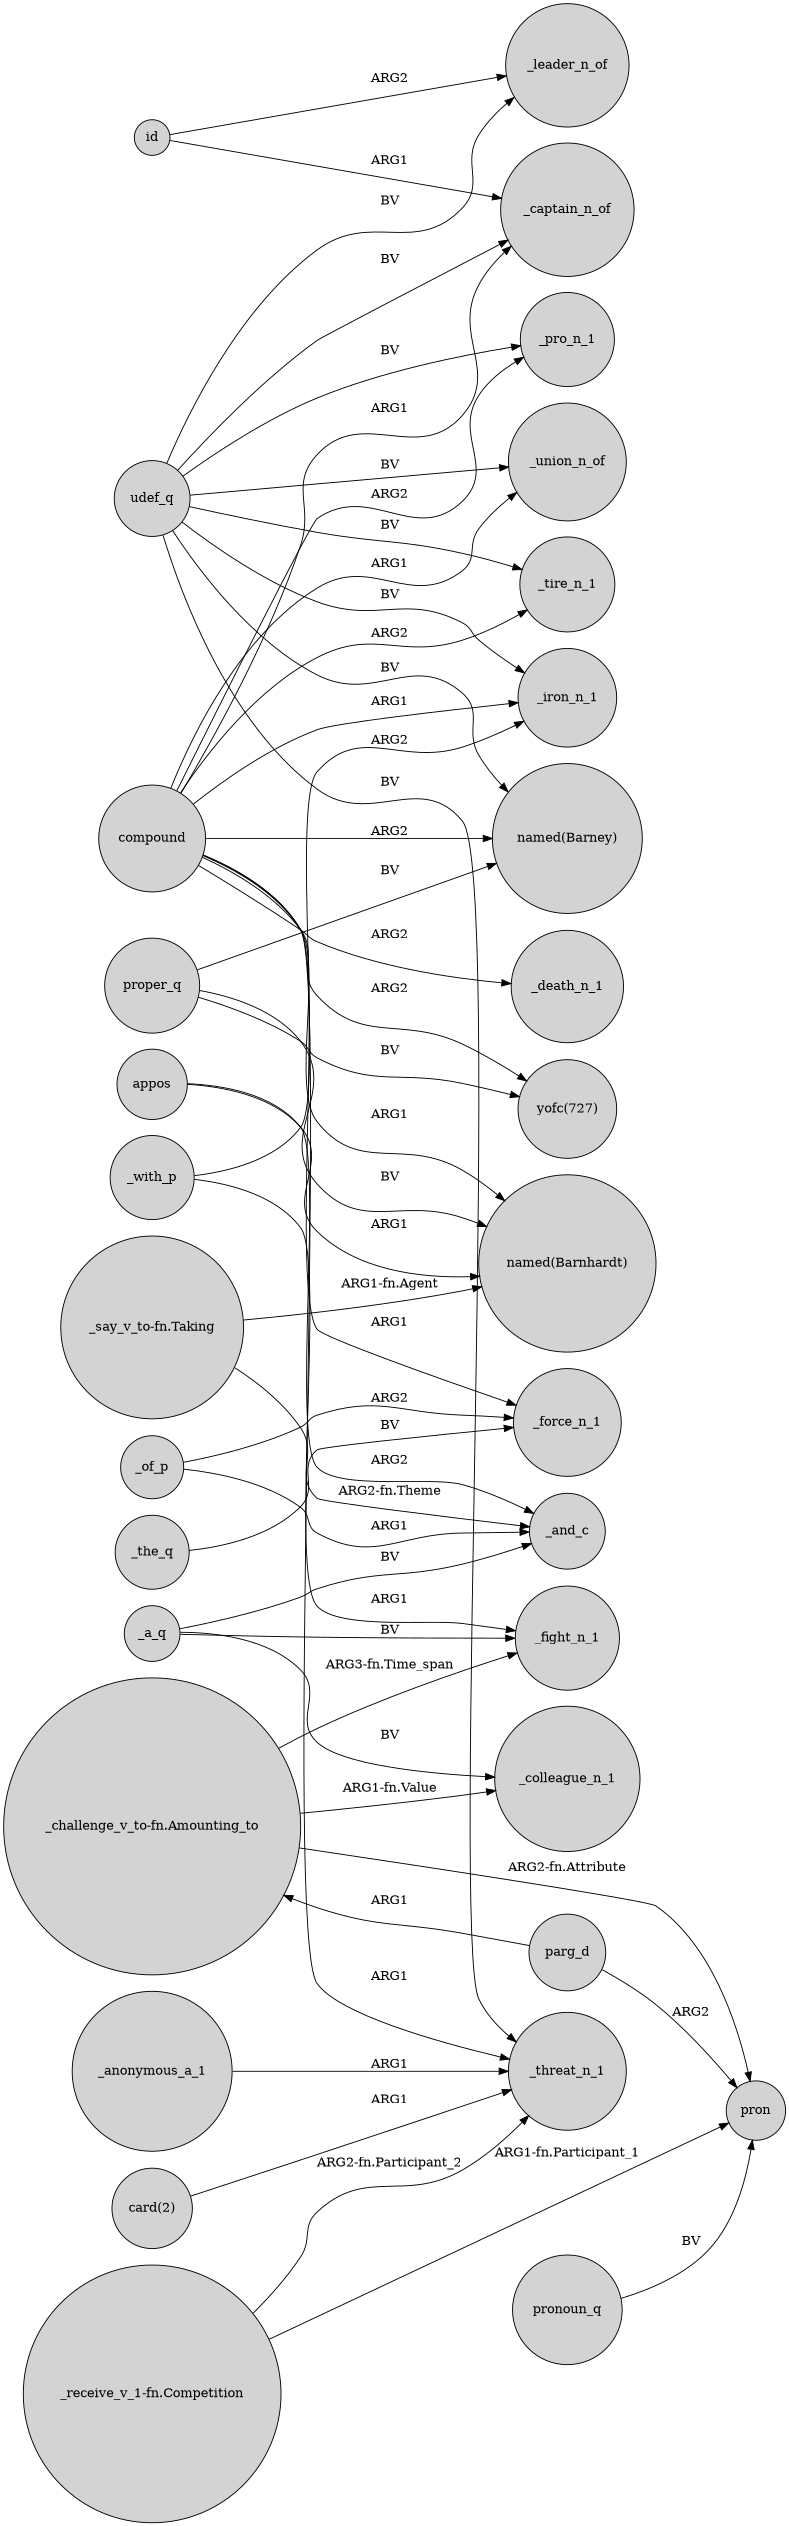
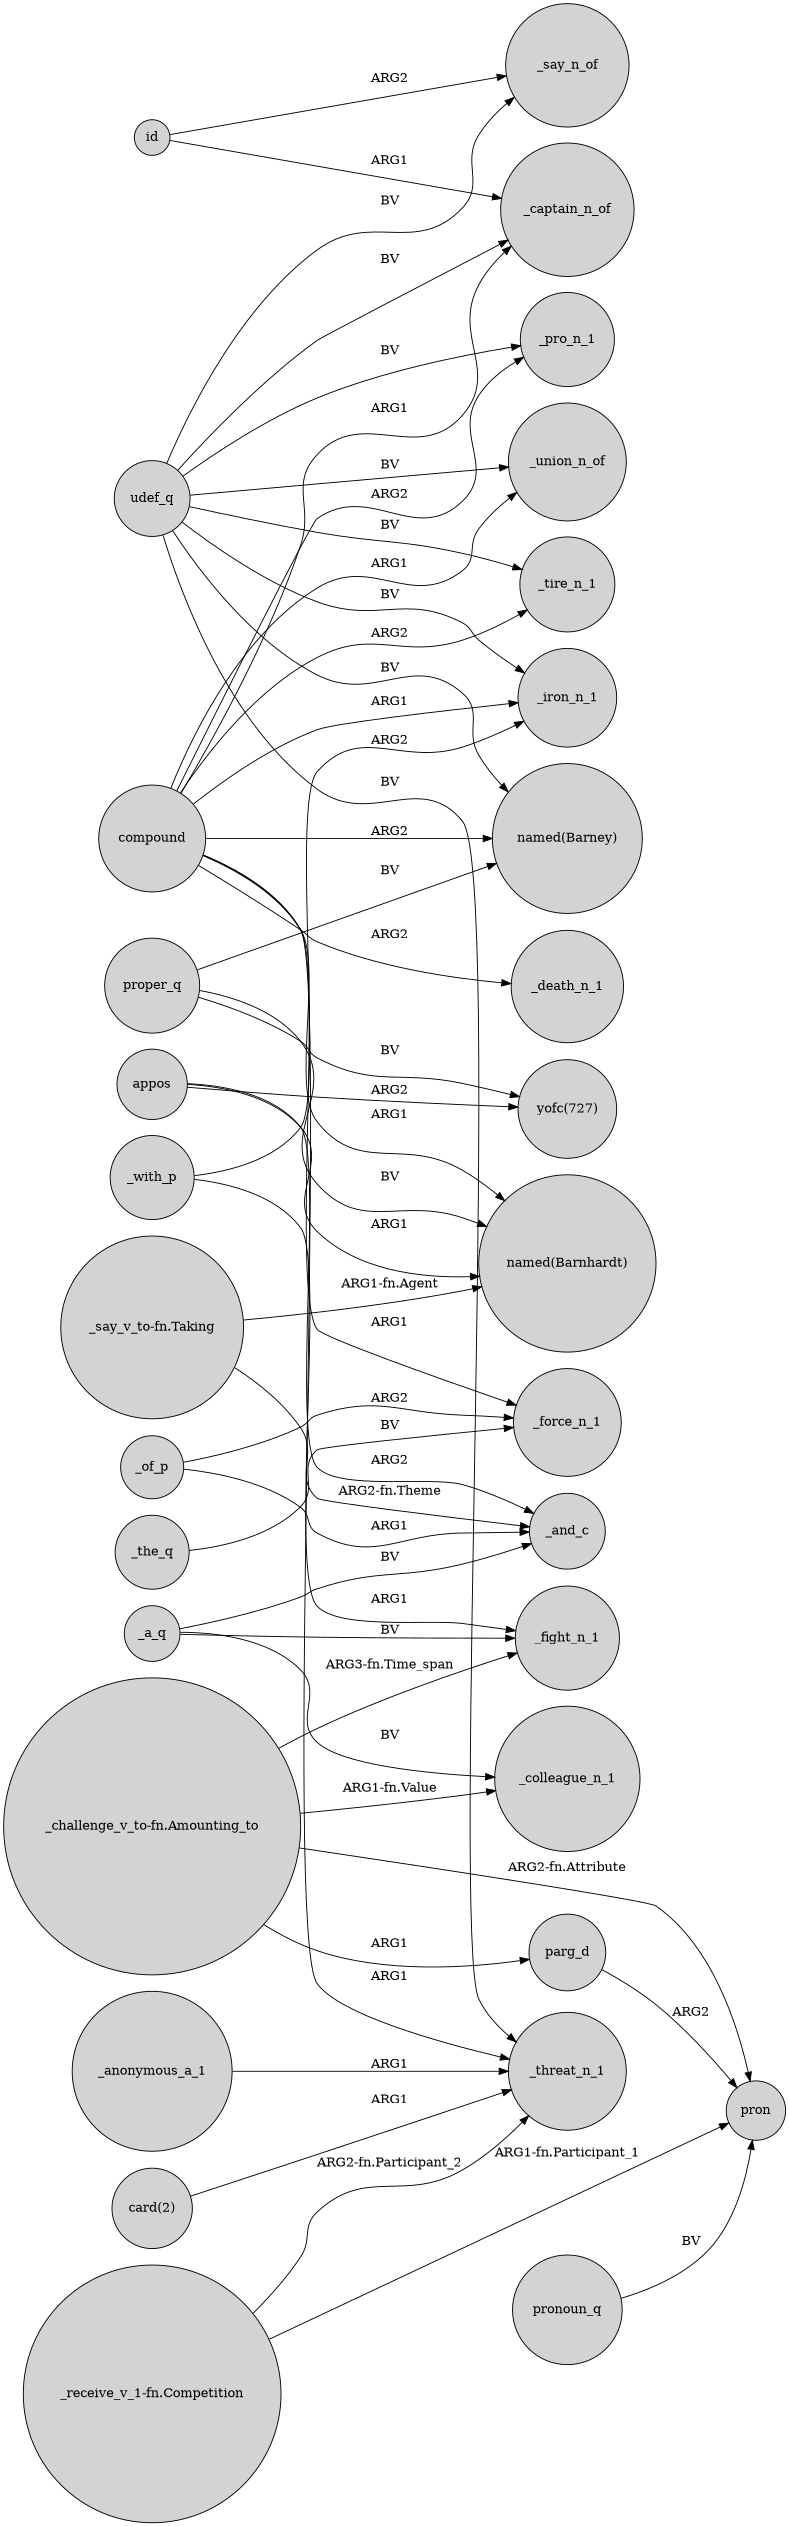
(567, 65) -> (567, 65)
(328, 1005) -> (348, 1099)
(410, 1926) -> (388, 1965)
